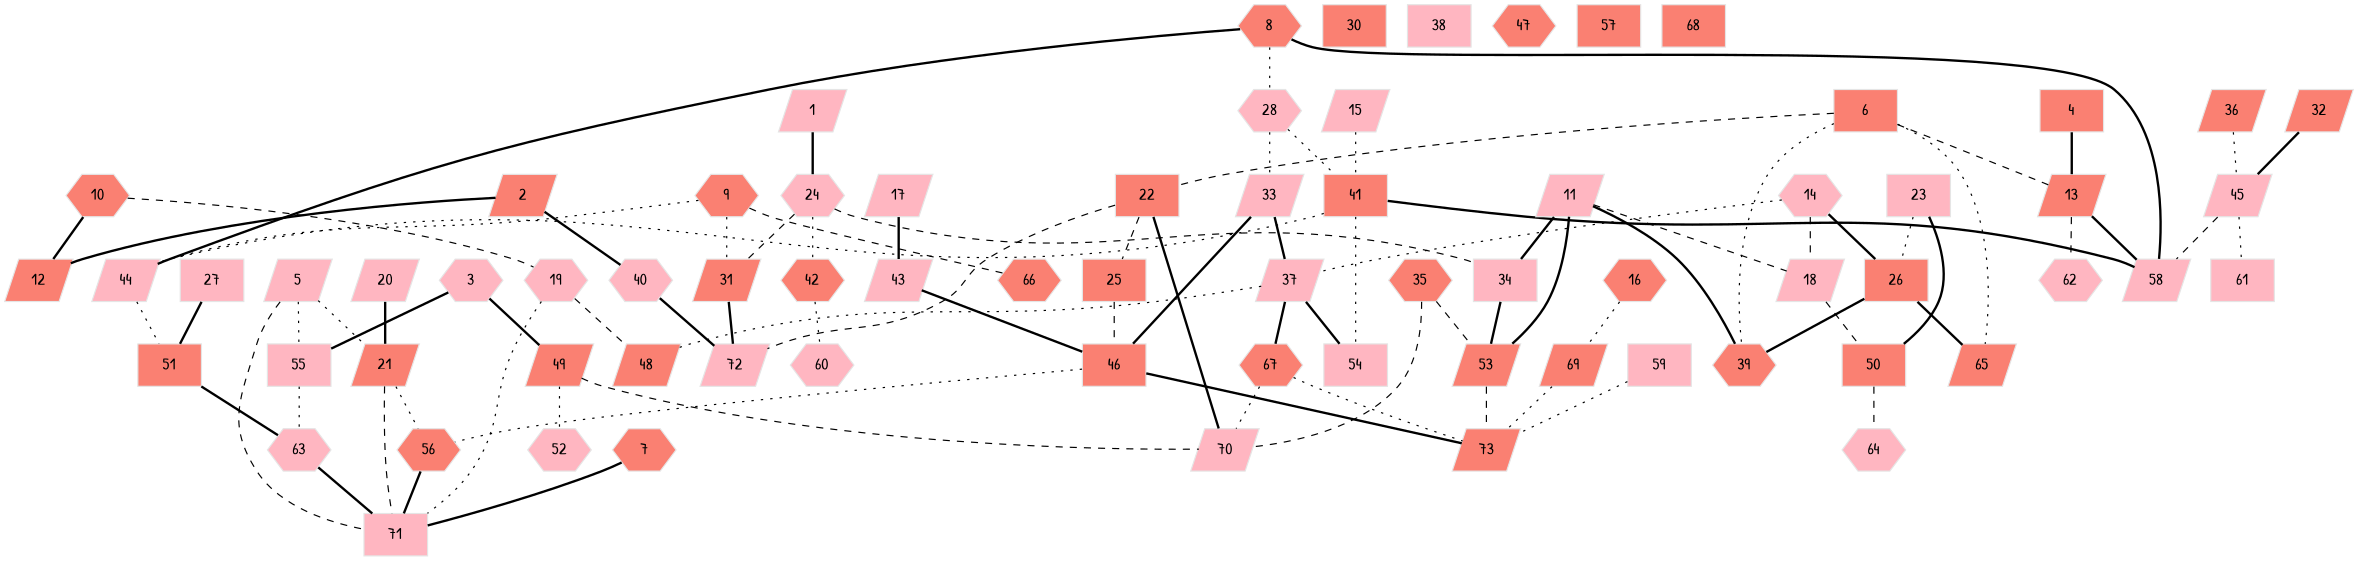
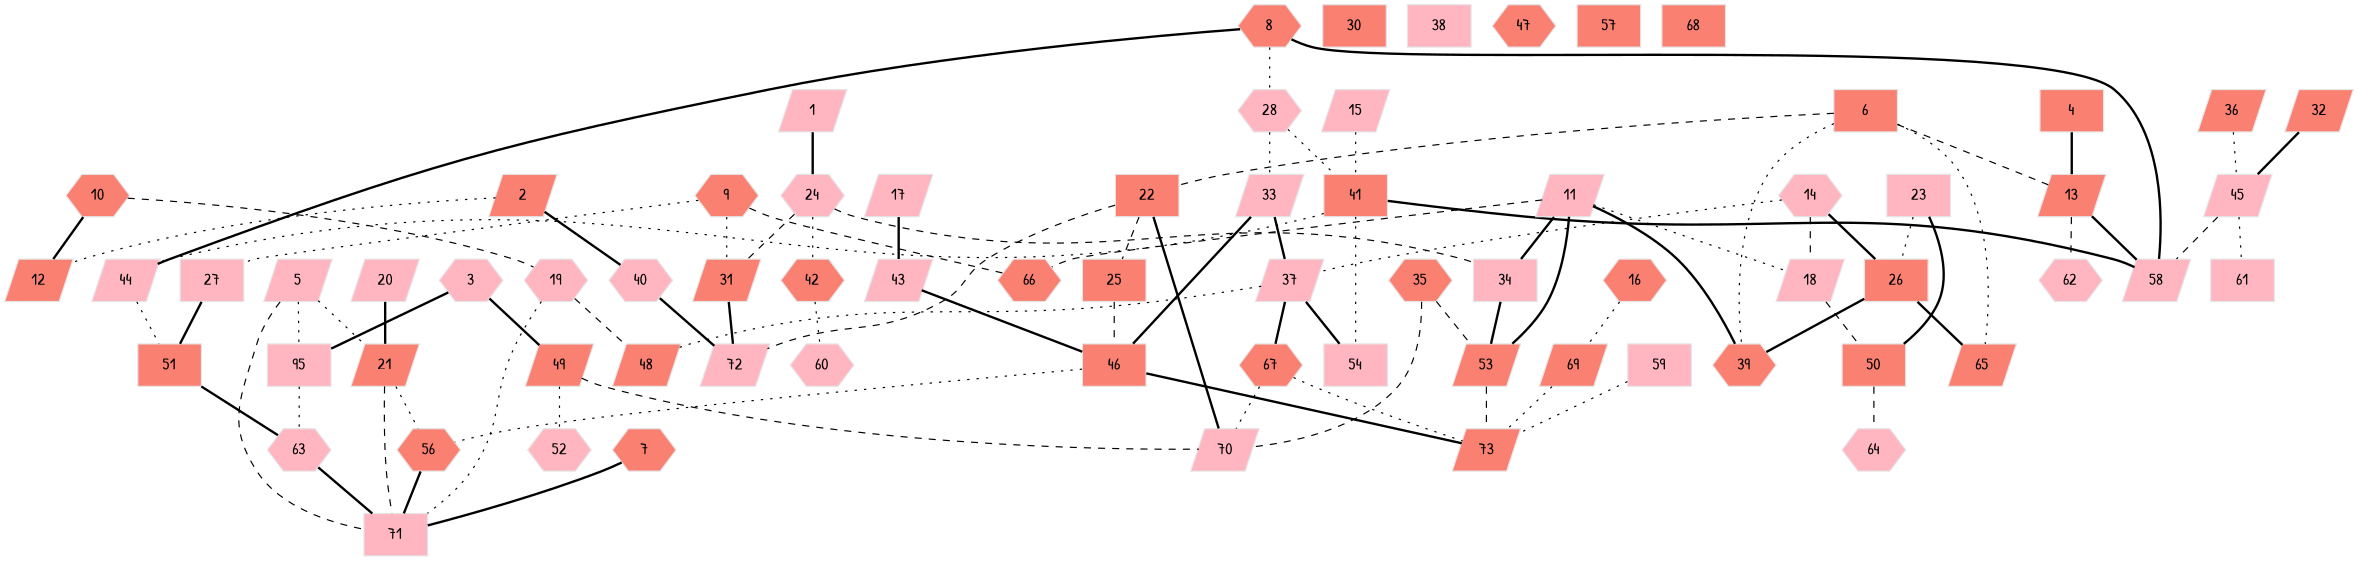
(239, 225) -> (239, 225)
(427, 226) -> (471, 230)
none -> (1321, 226)
(1690, 238) -> (1690, 238)
(299, 365) -> (299, 365)
